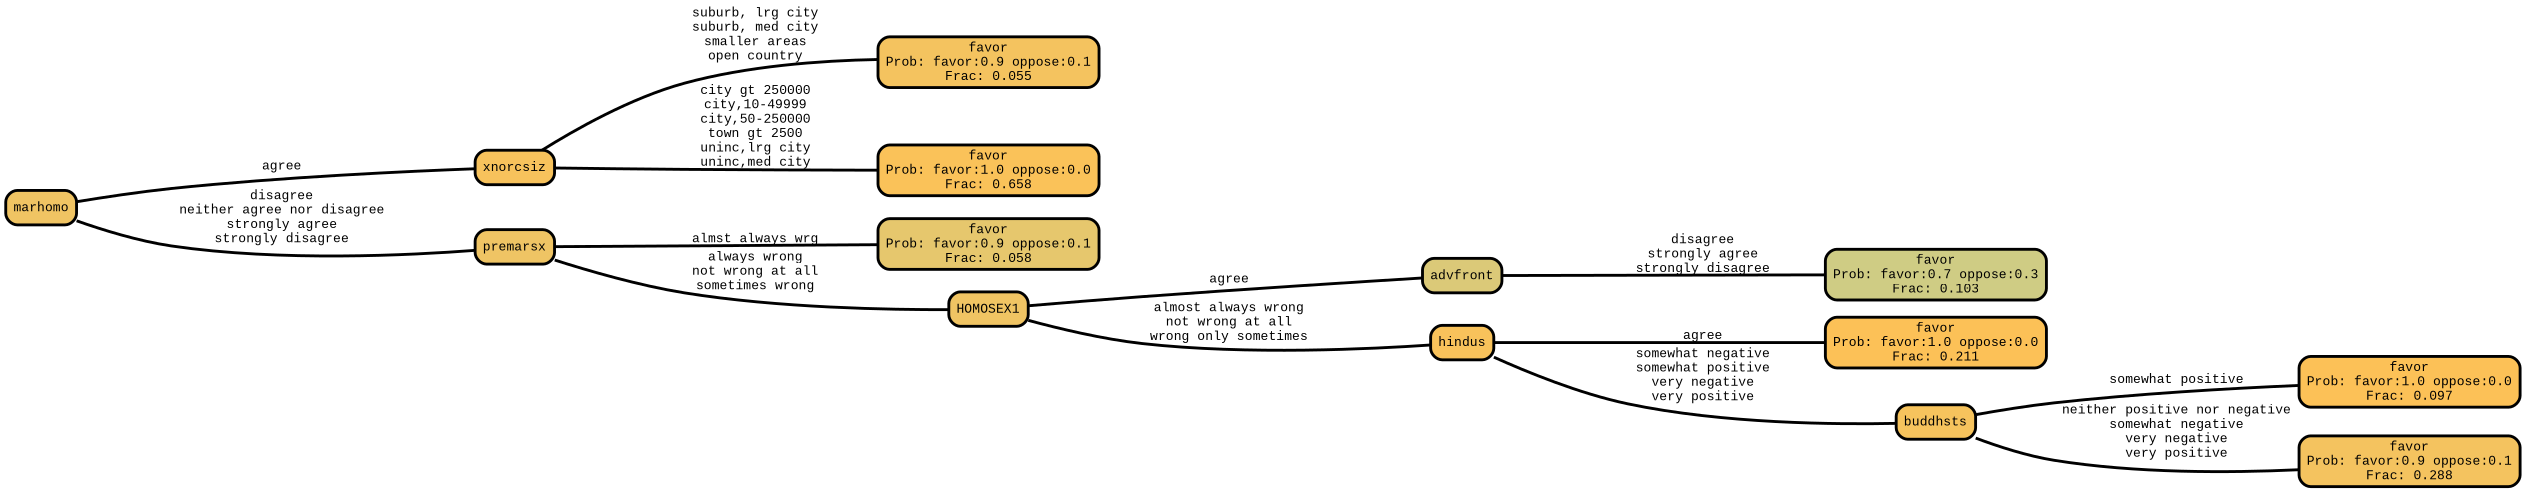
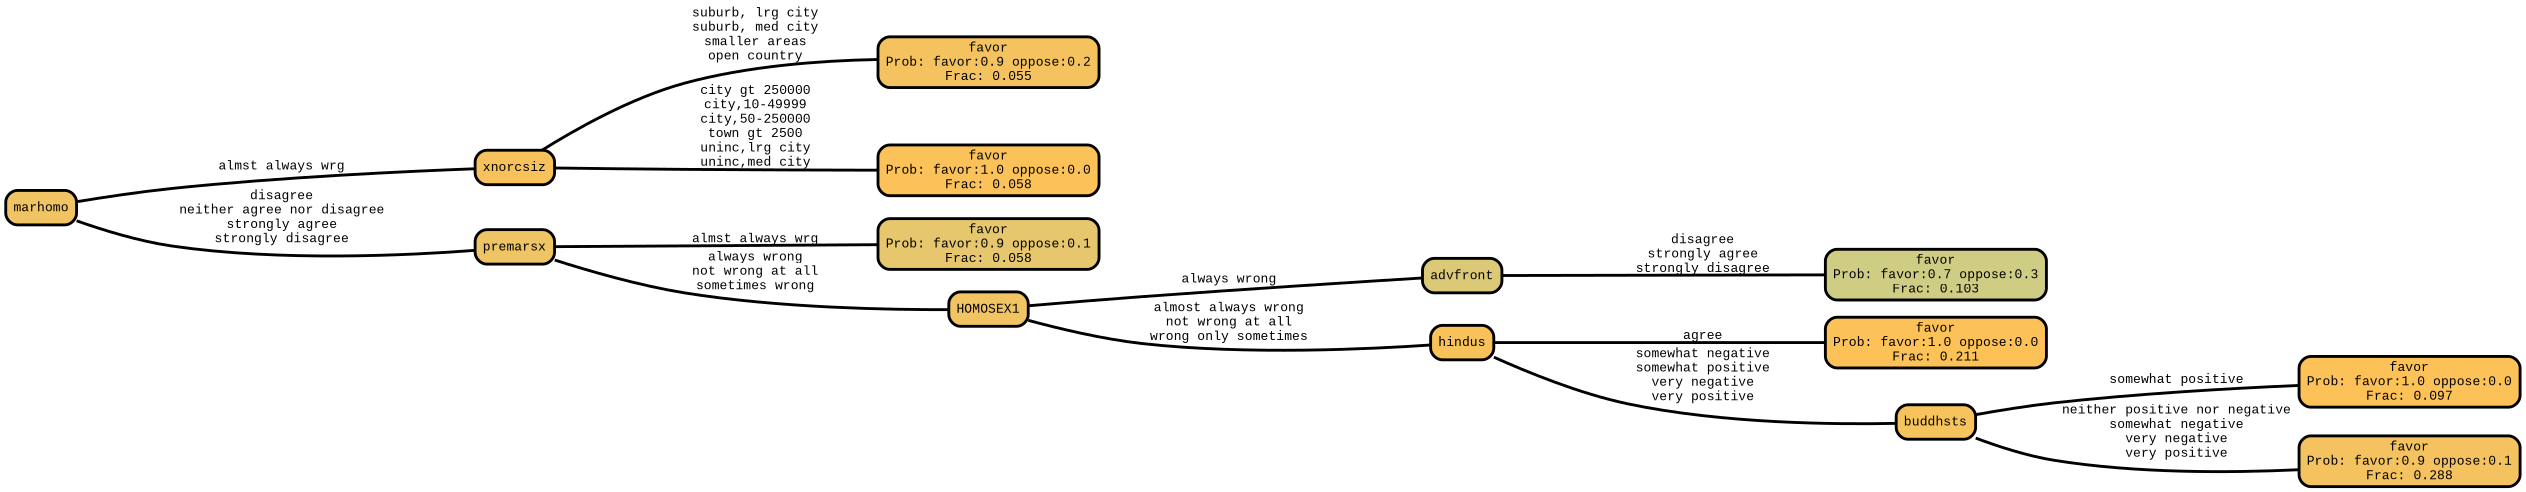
(989, 62) -> (989, 62)
(278, 166) -> (278, 166)
(989, 170) -> (989, 170)
(1225, 279) -> (1225, 279)
